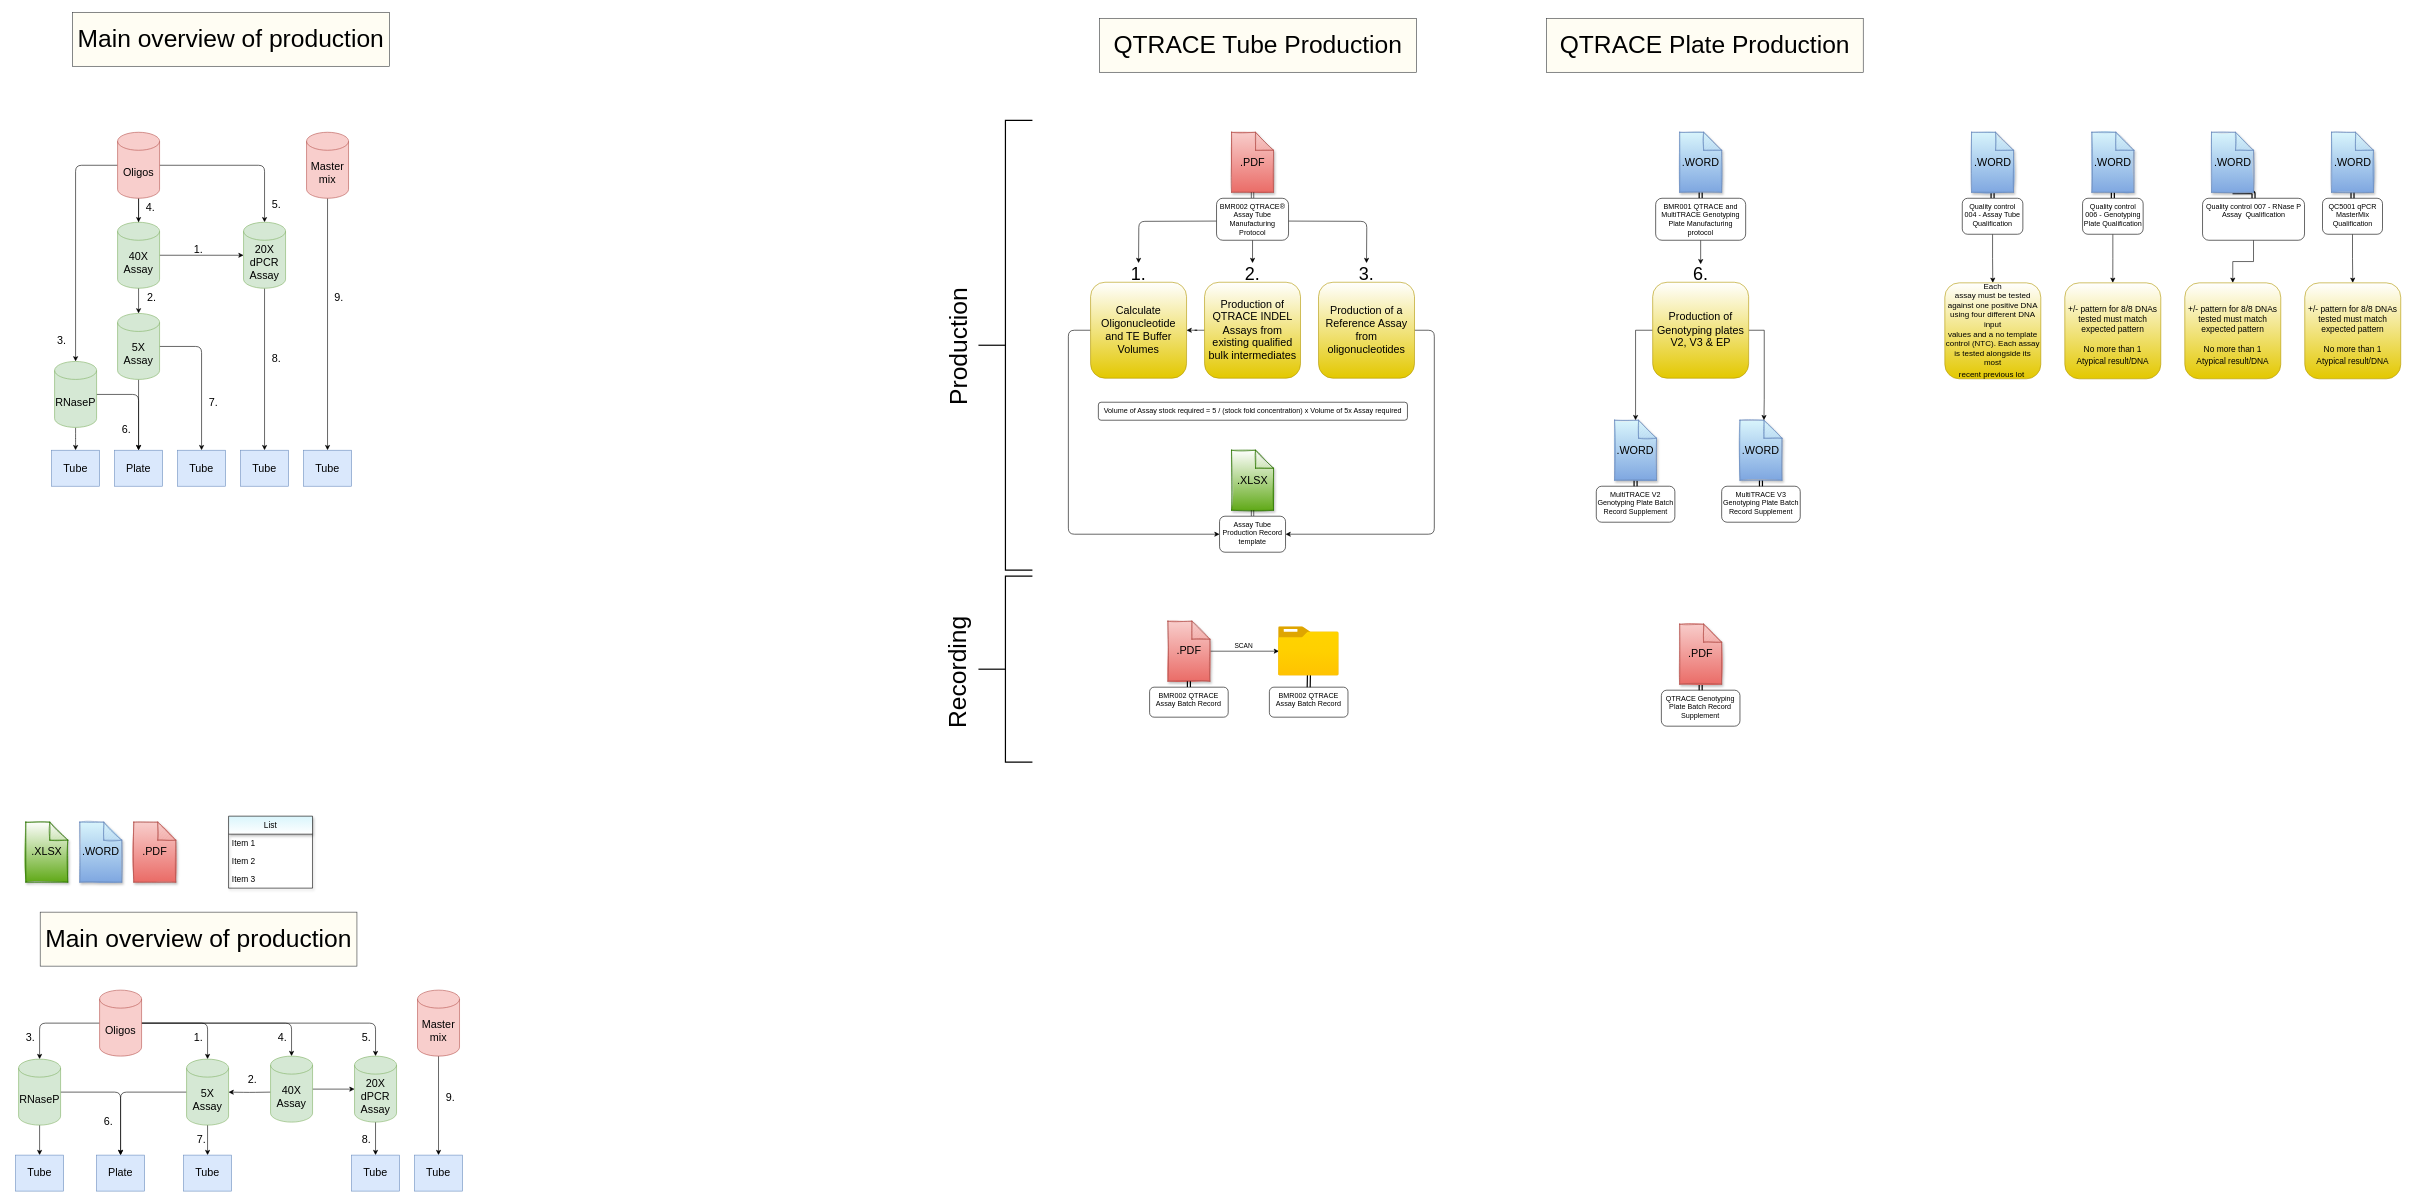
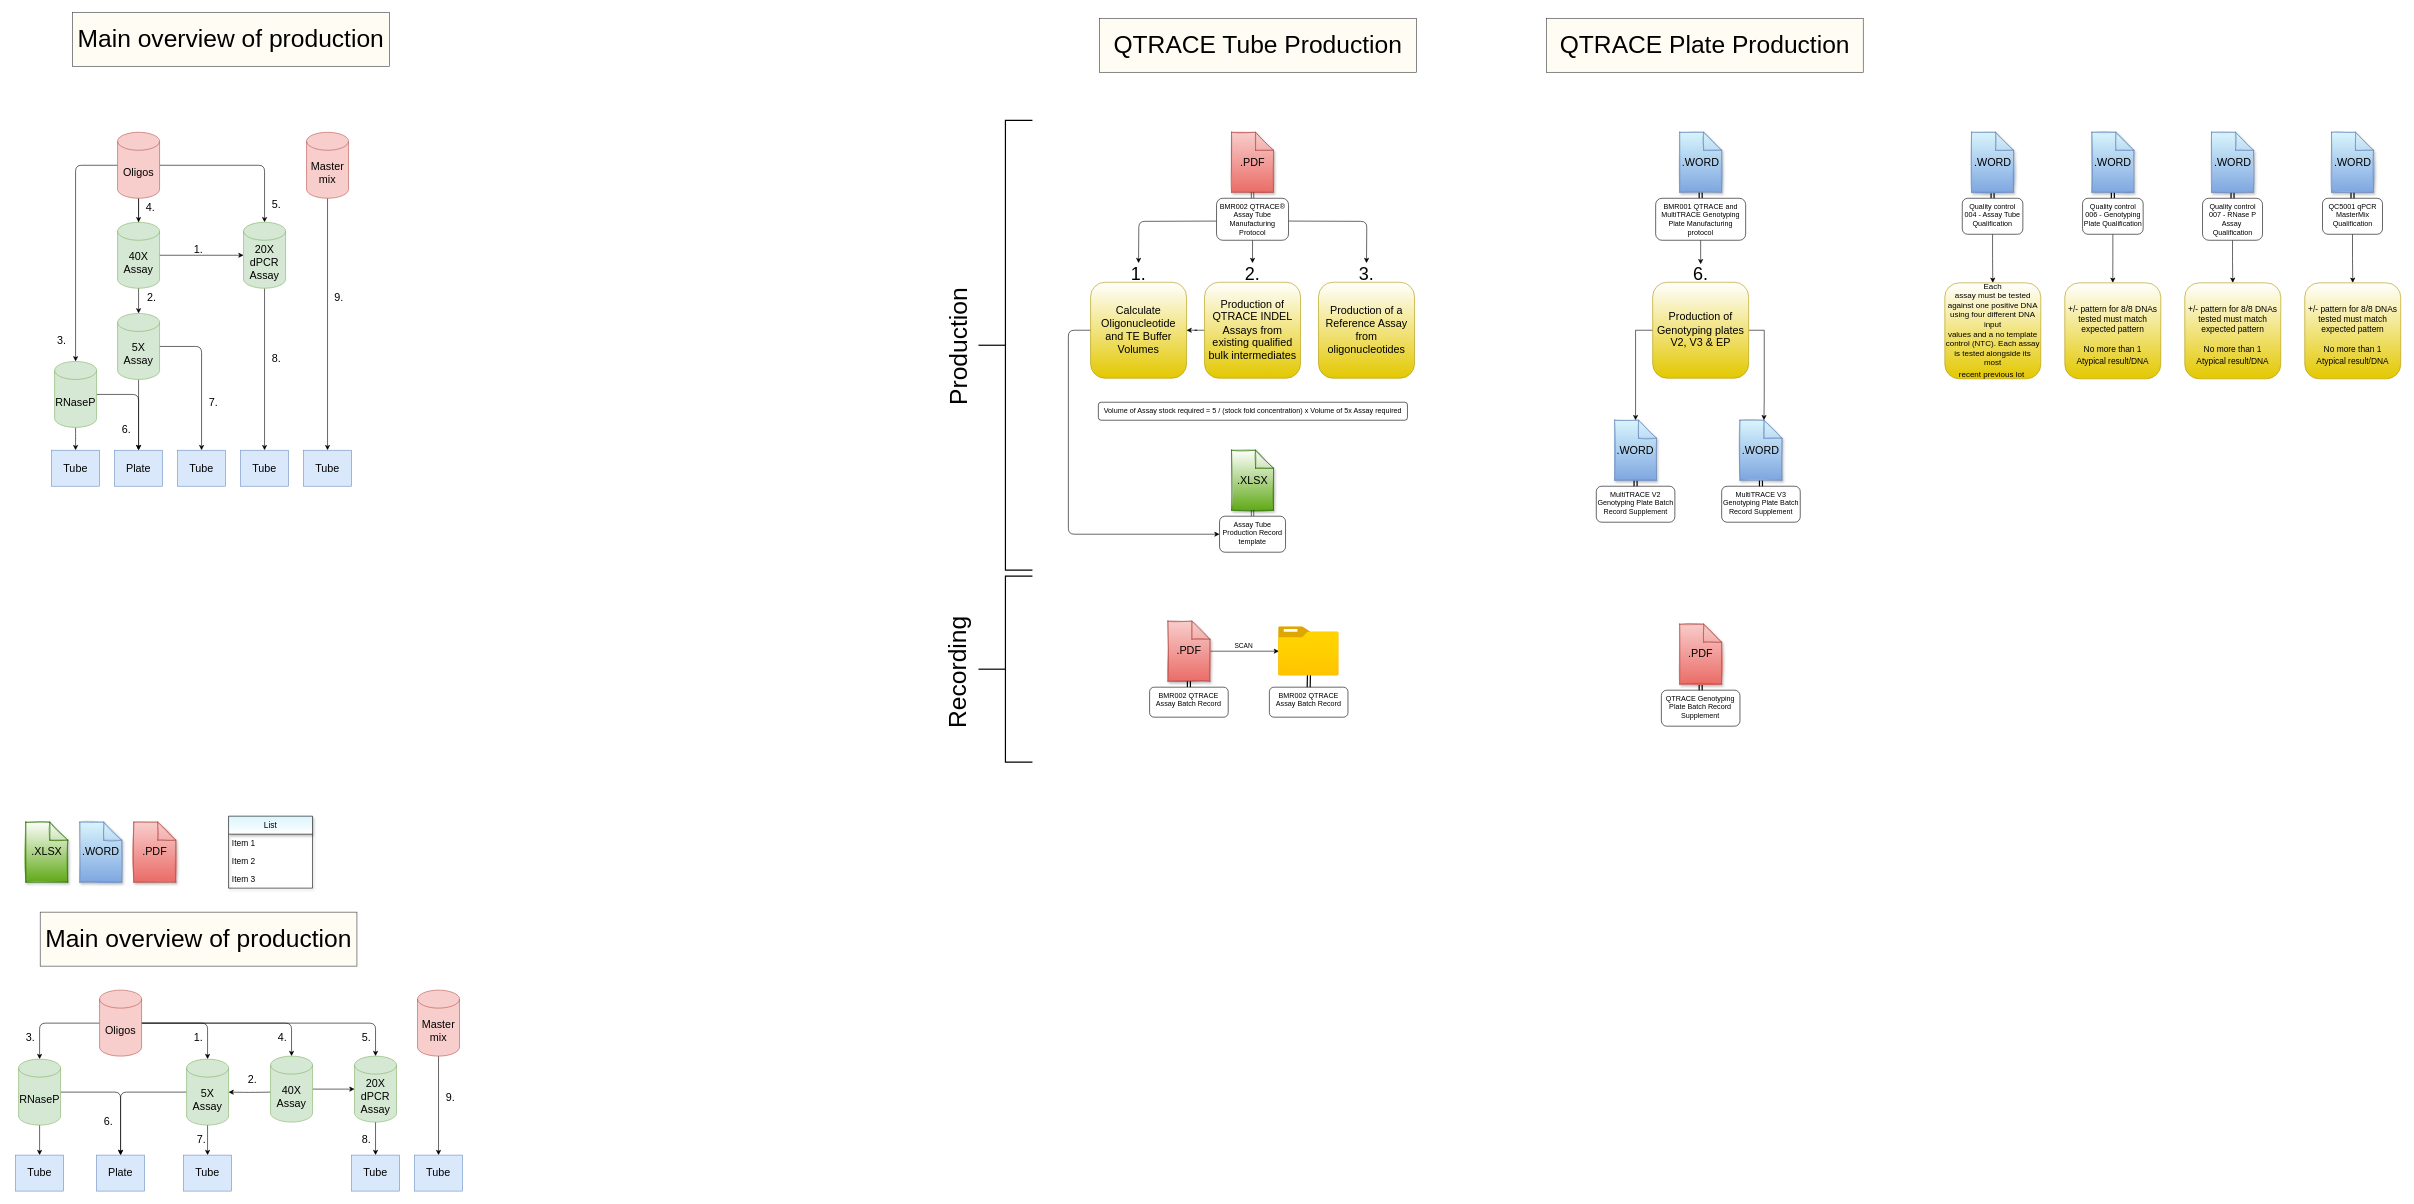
(2254, 219) -> (2233, 219)
(1431, 331) -> none
